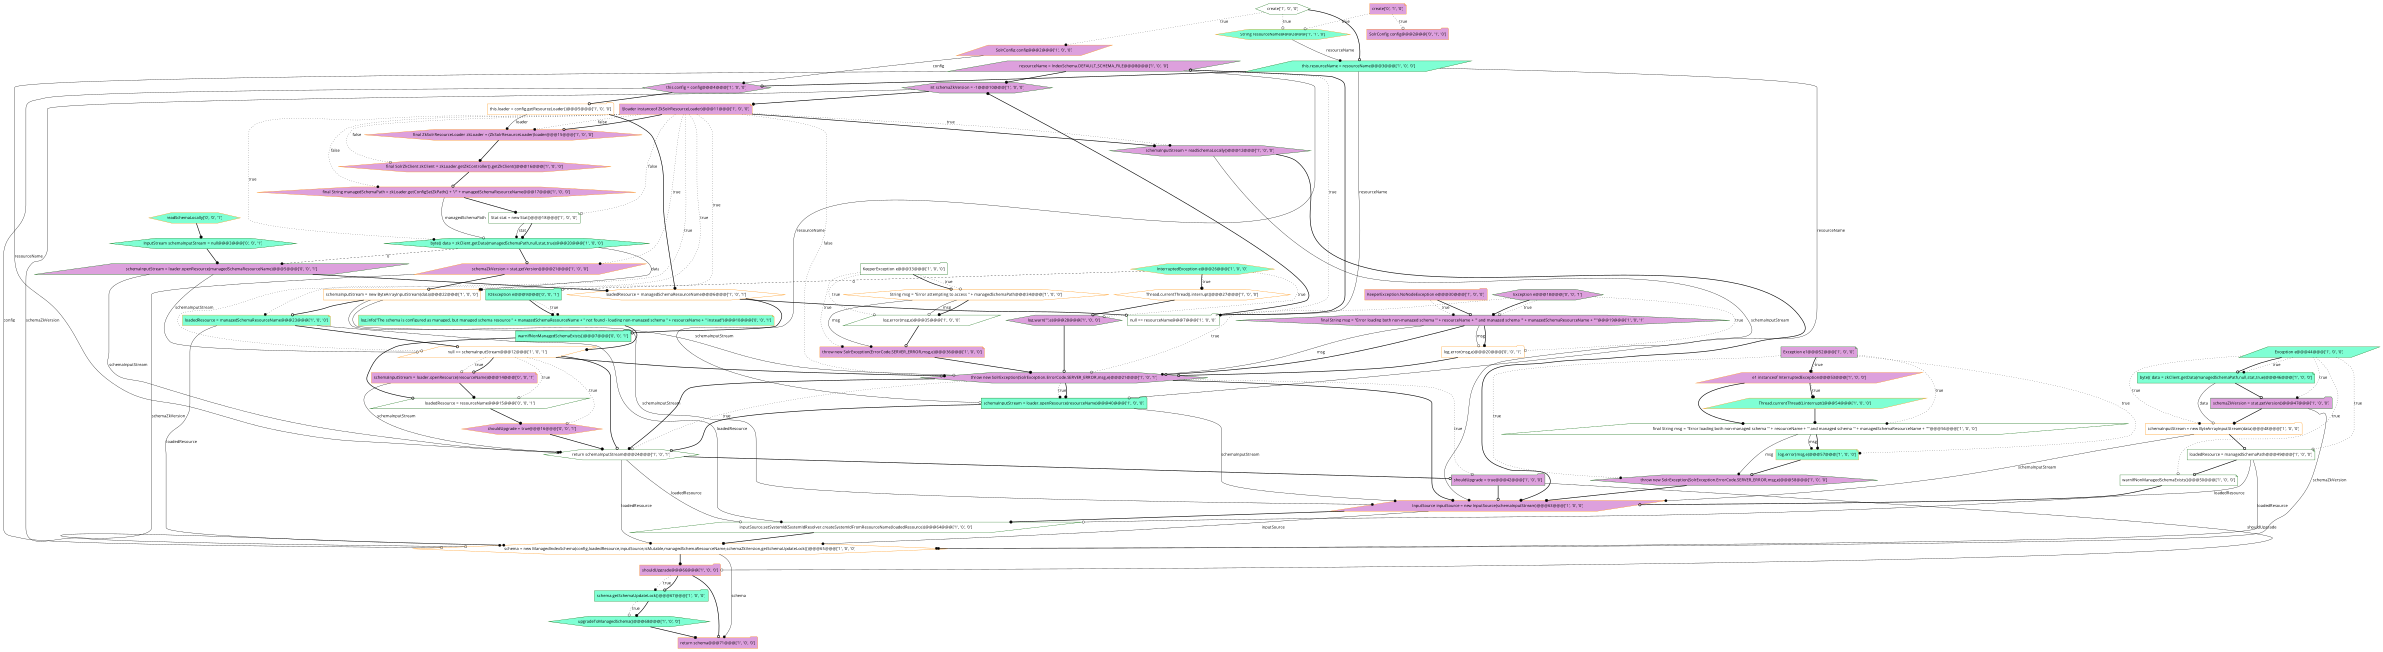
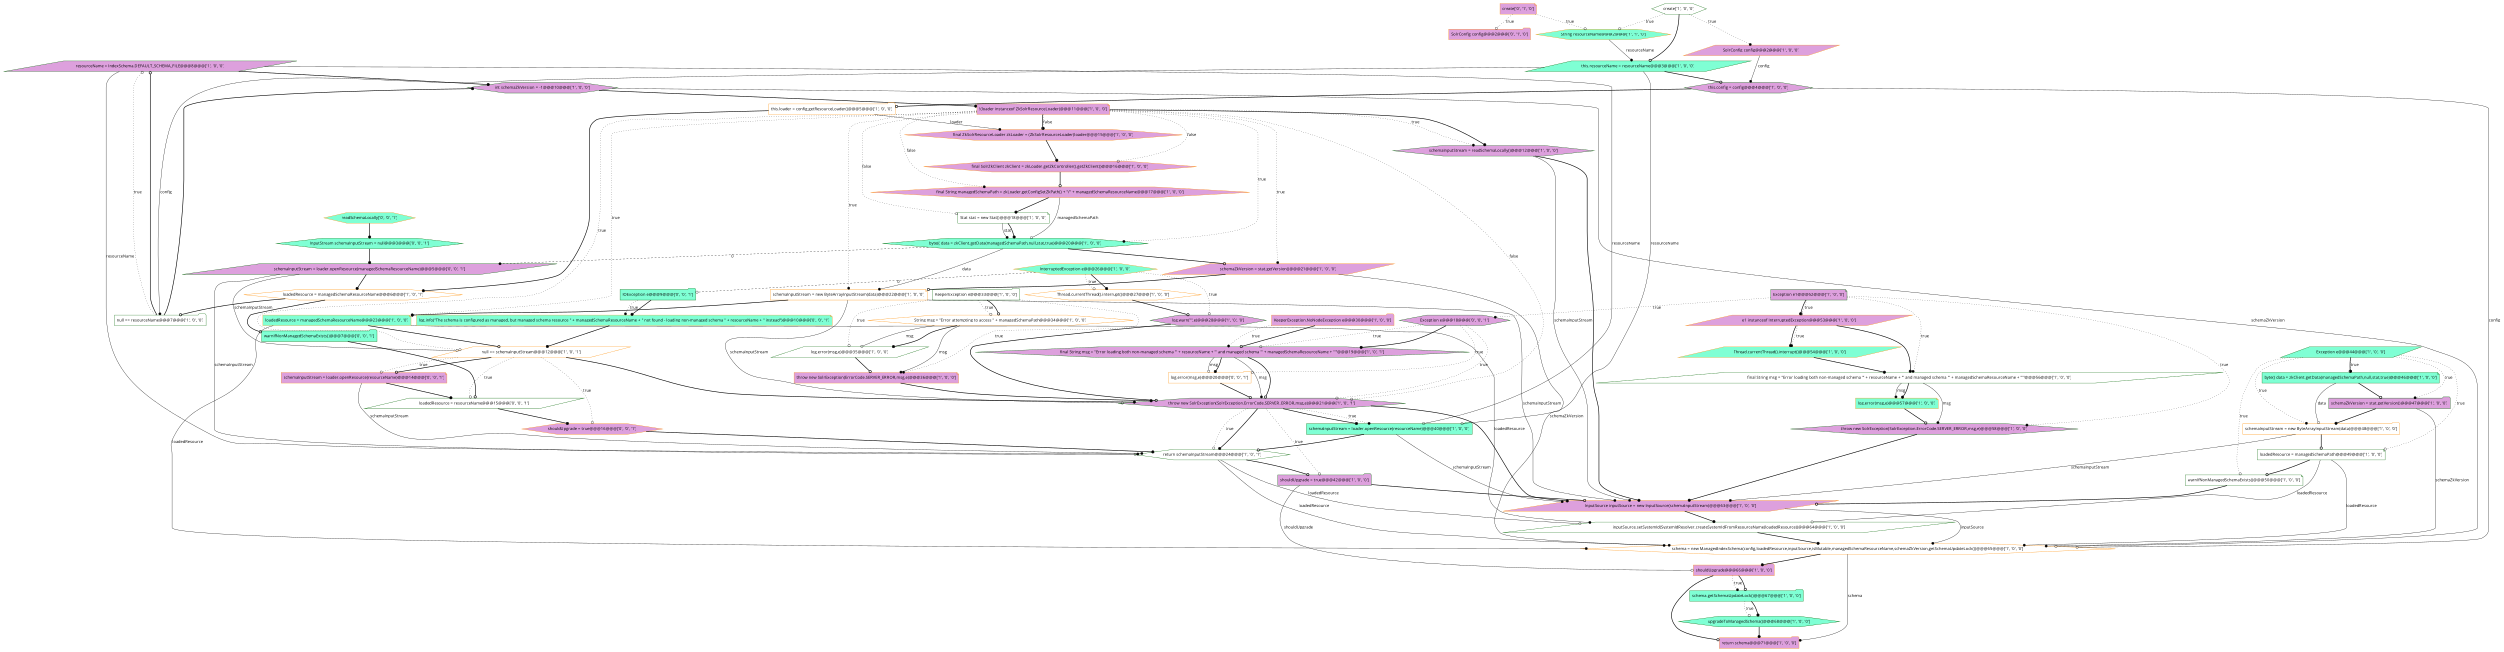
(1373, 192) -> (166, 192)
(611, 384) -> none
(2134, 419) -> (1634, 307)
